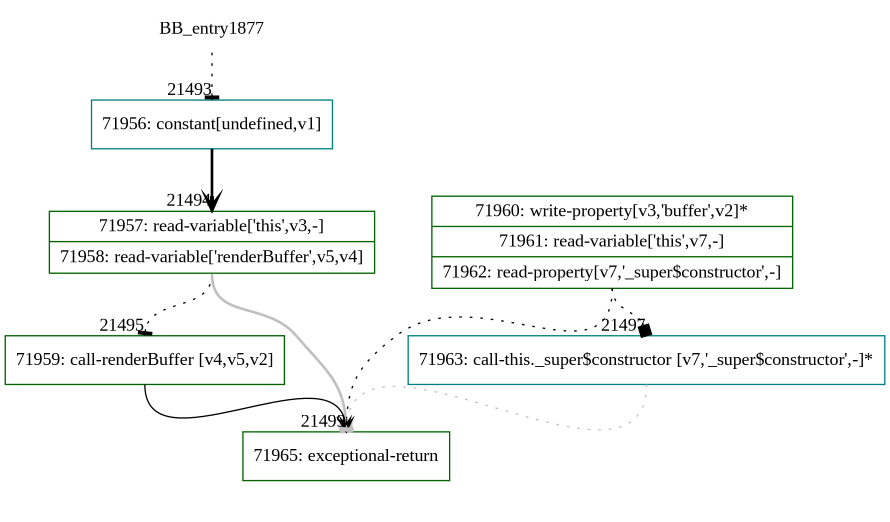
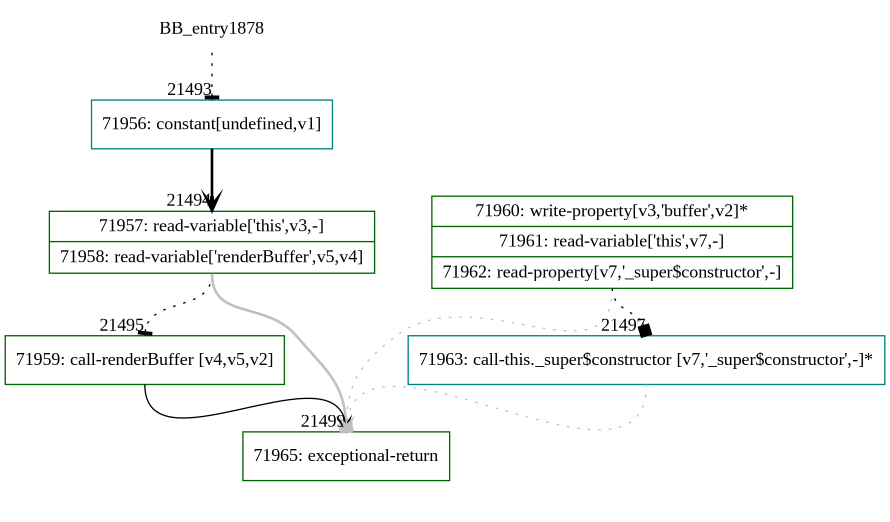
(212, 29) -> (212, 29)
(466, 317) -> (466, 317)
